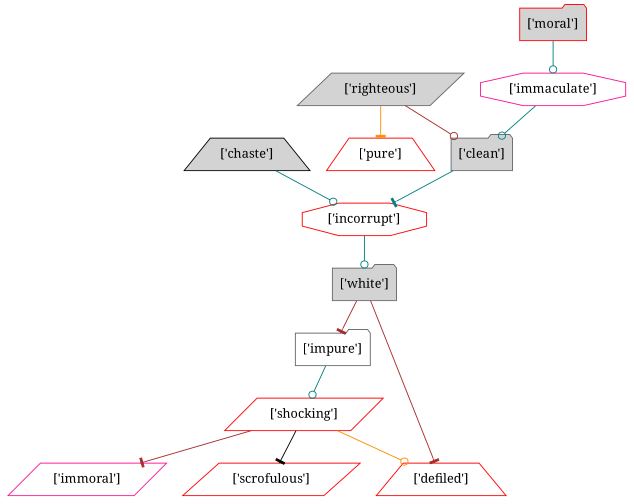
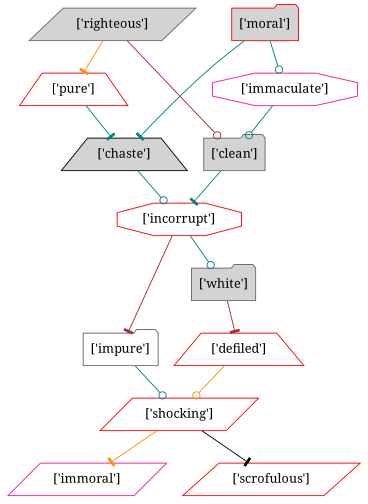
none -> (191, 85)
none -> (98, 120)
(350, 315) -> (151, 282)
(369, 445) -> (212, 379)
(198, 446) -> (135, 446)
